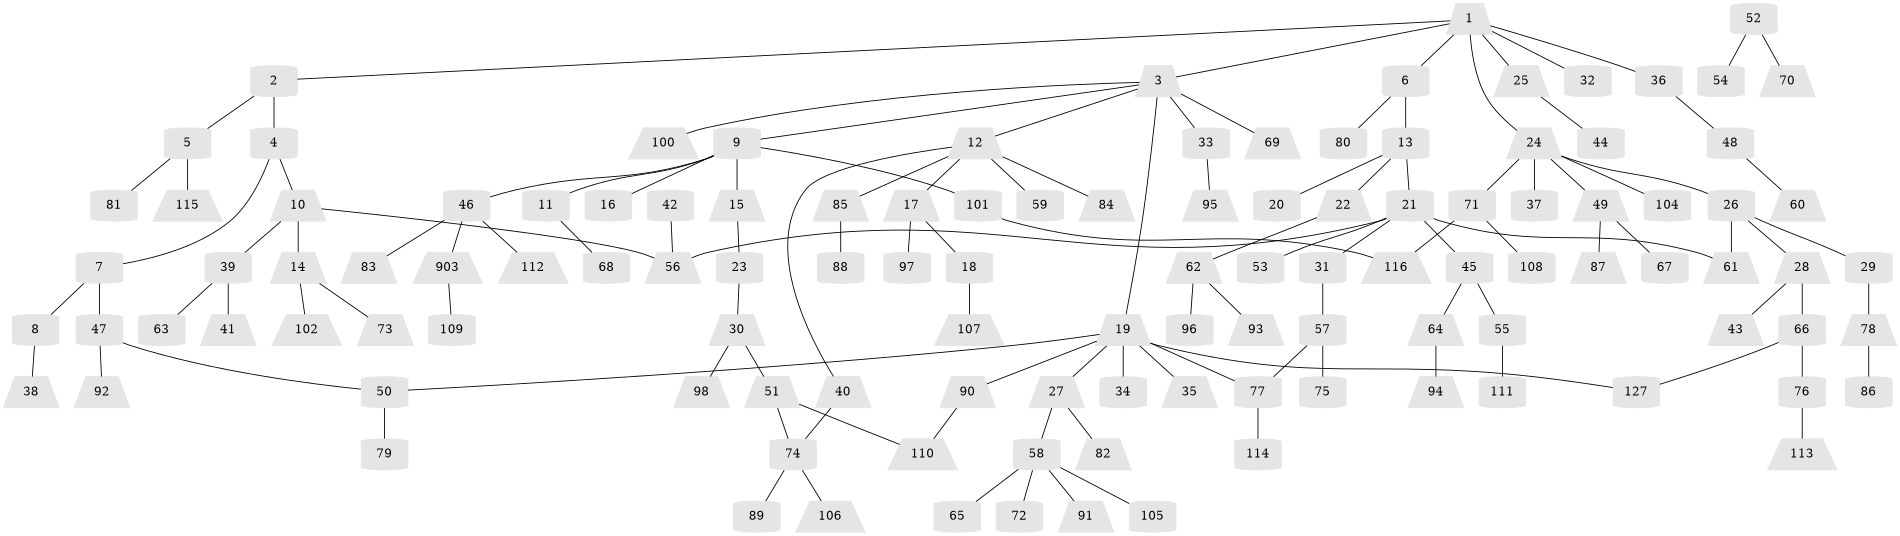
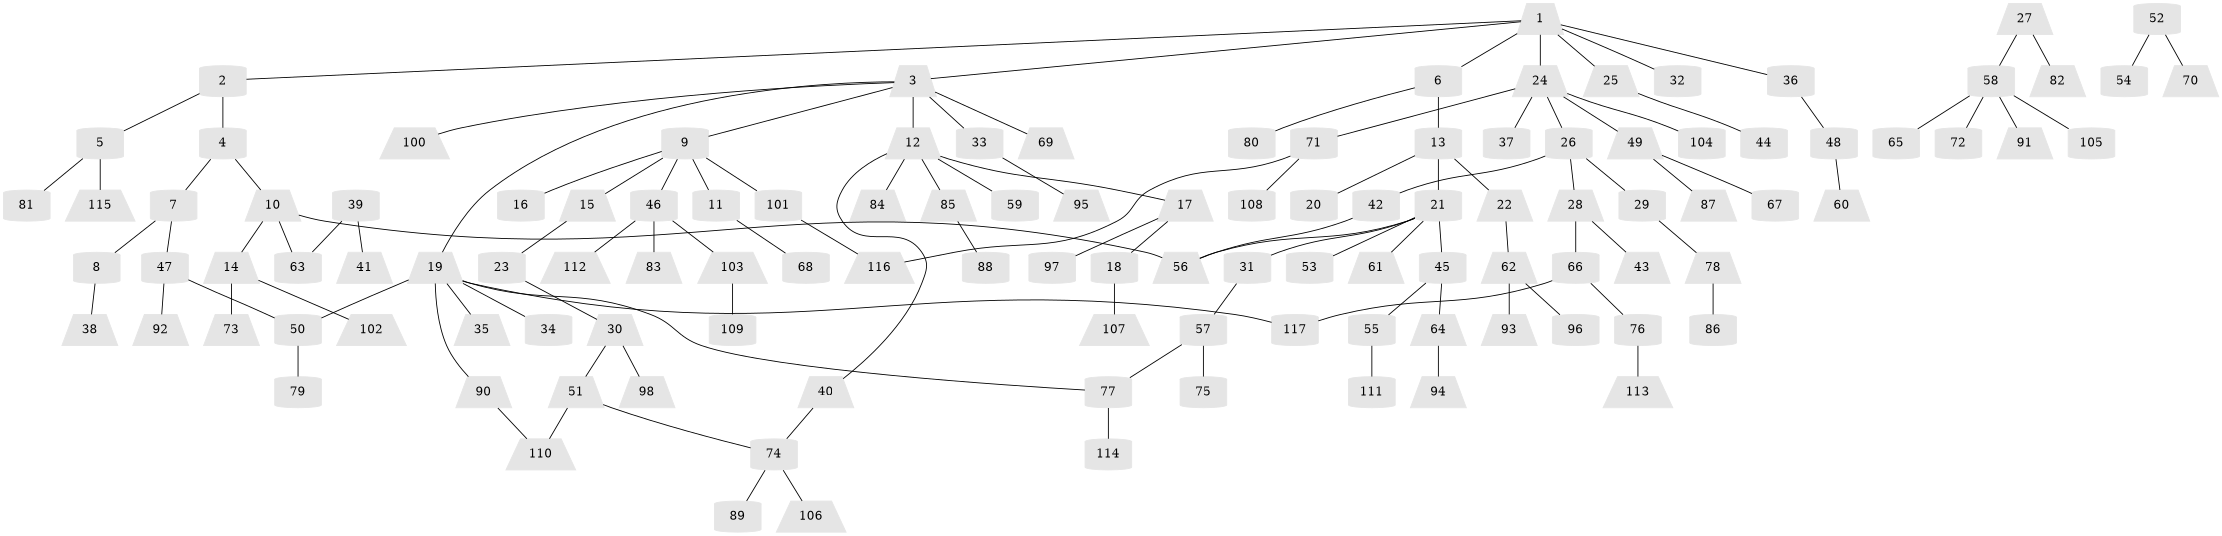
(263, 237) -> (286, 237)
(1731, 237) -> (1480, 173)
(448, 268) -> (733, 268)
(1090, 361) -> none
(1636, 392) -> (1295, 330)
